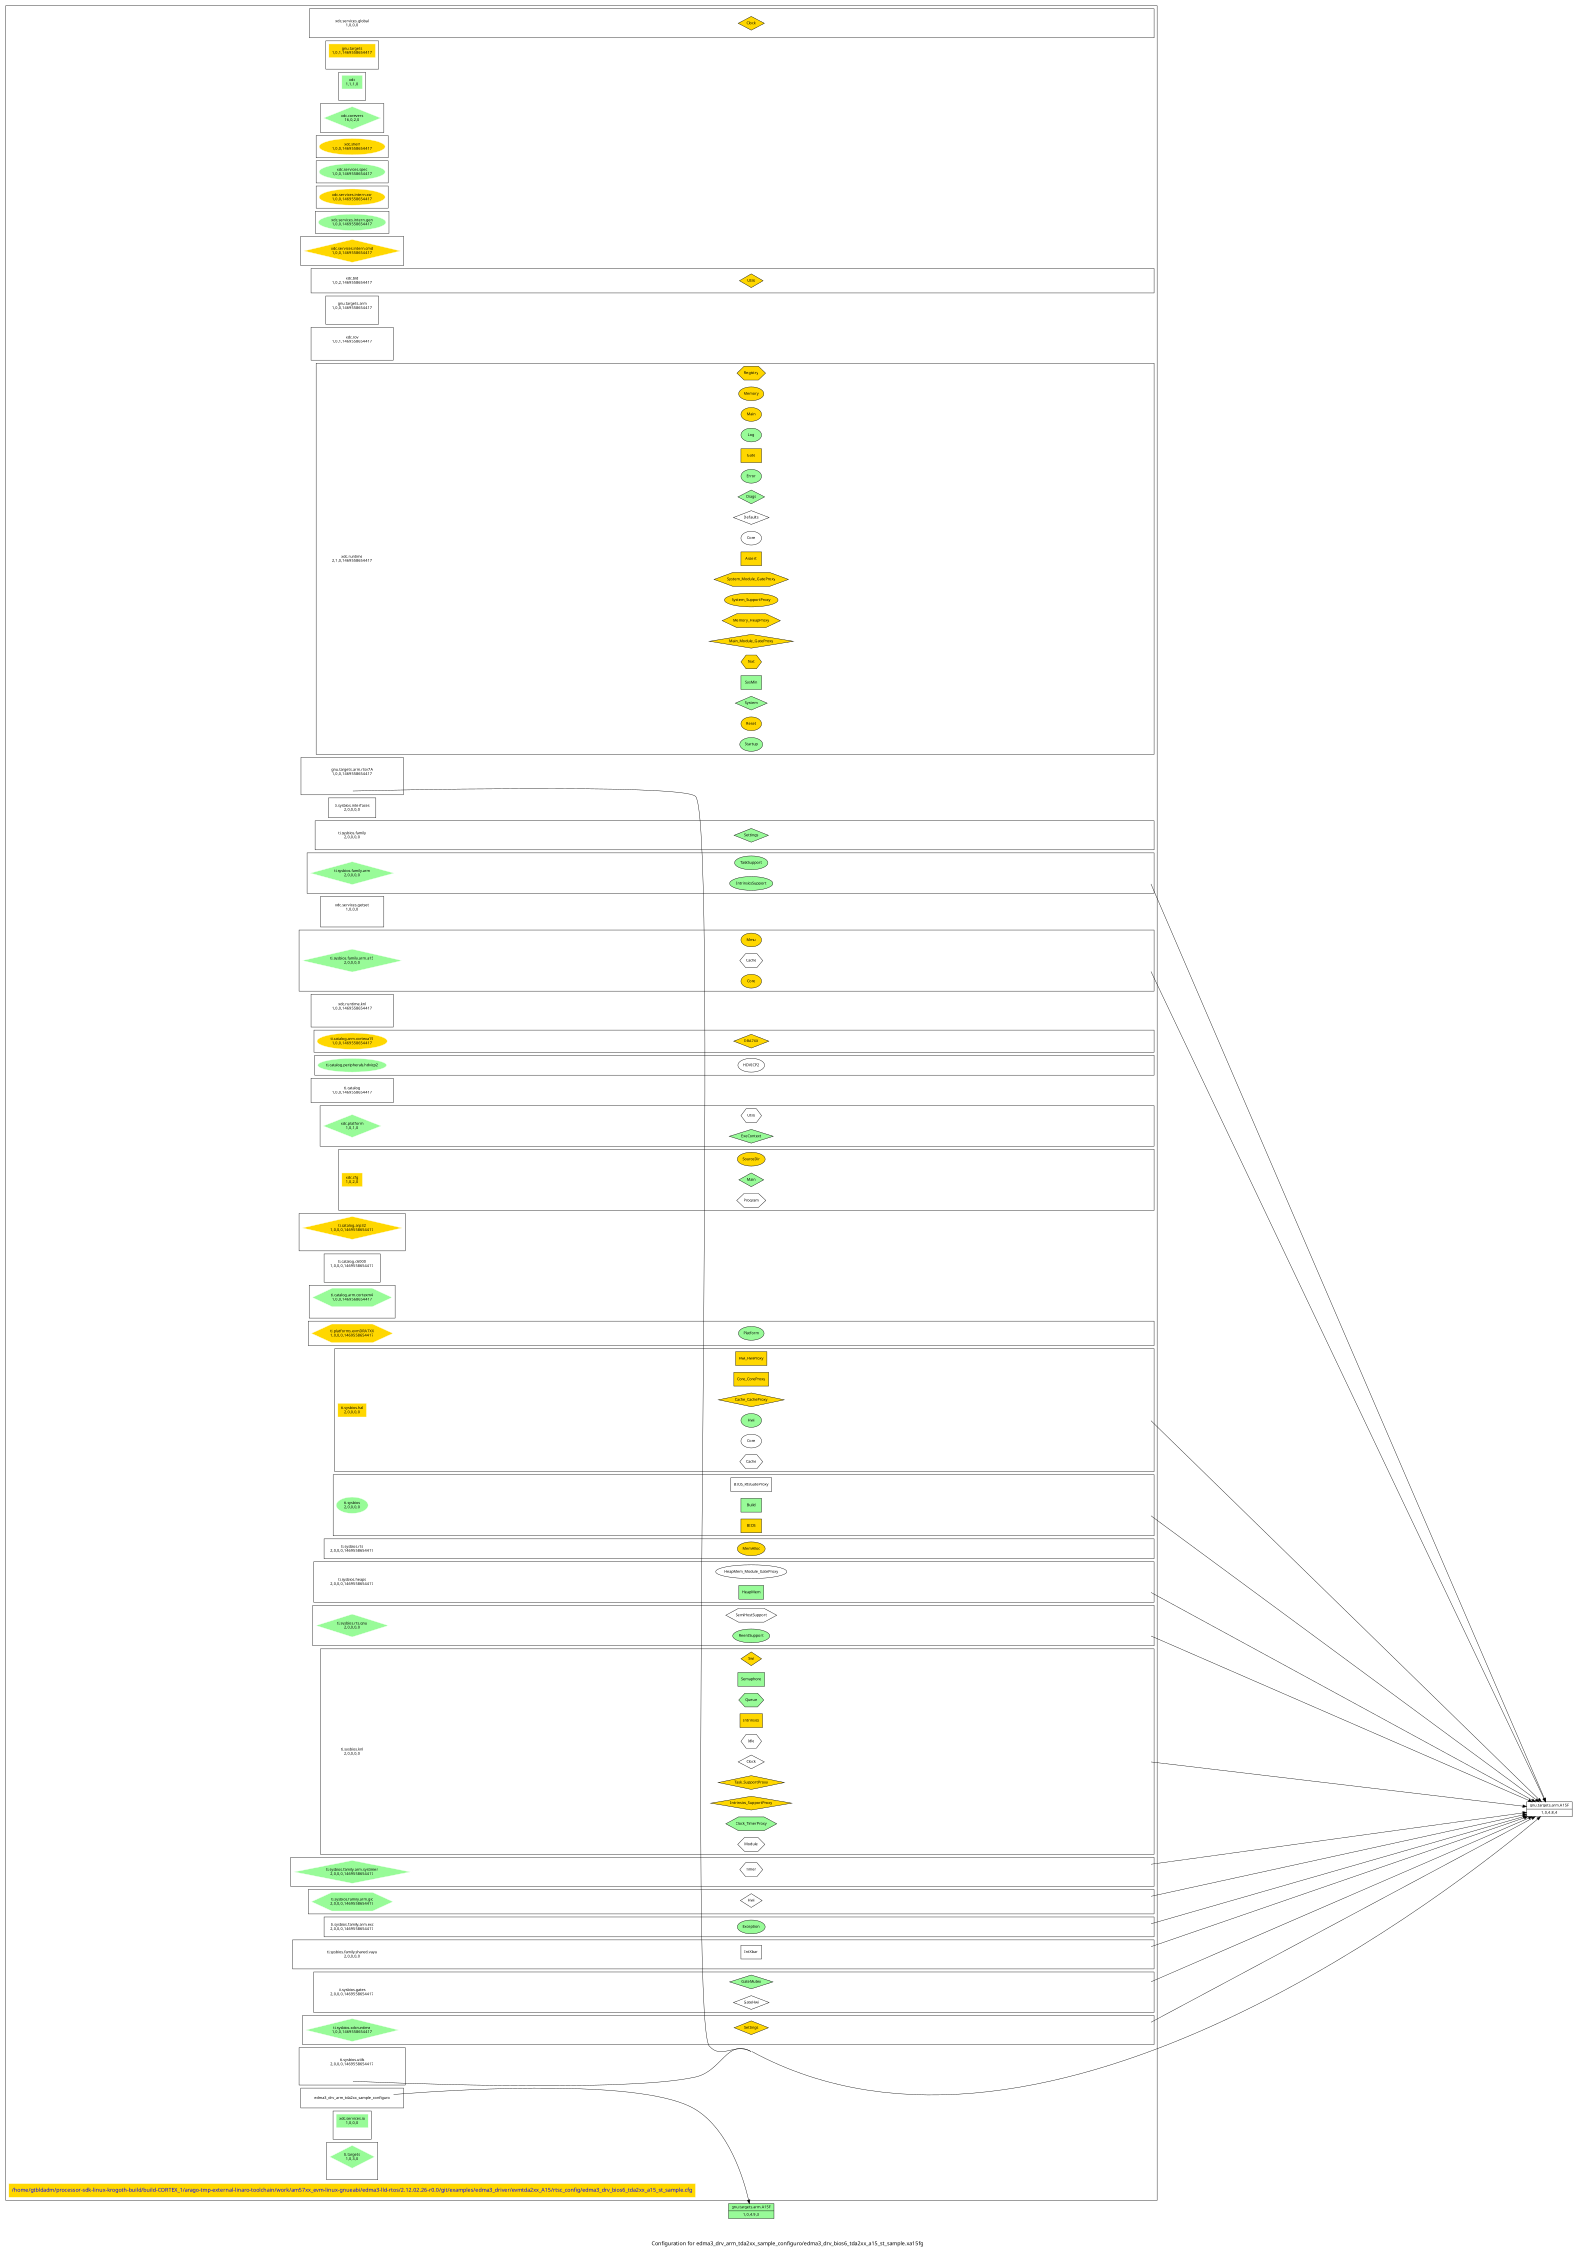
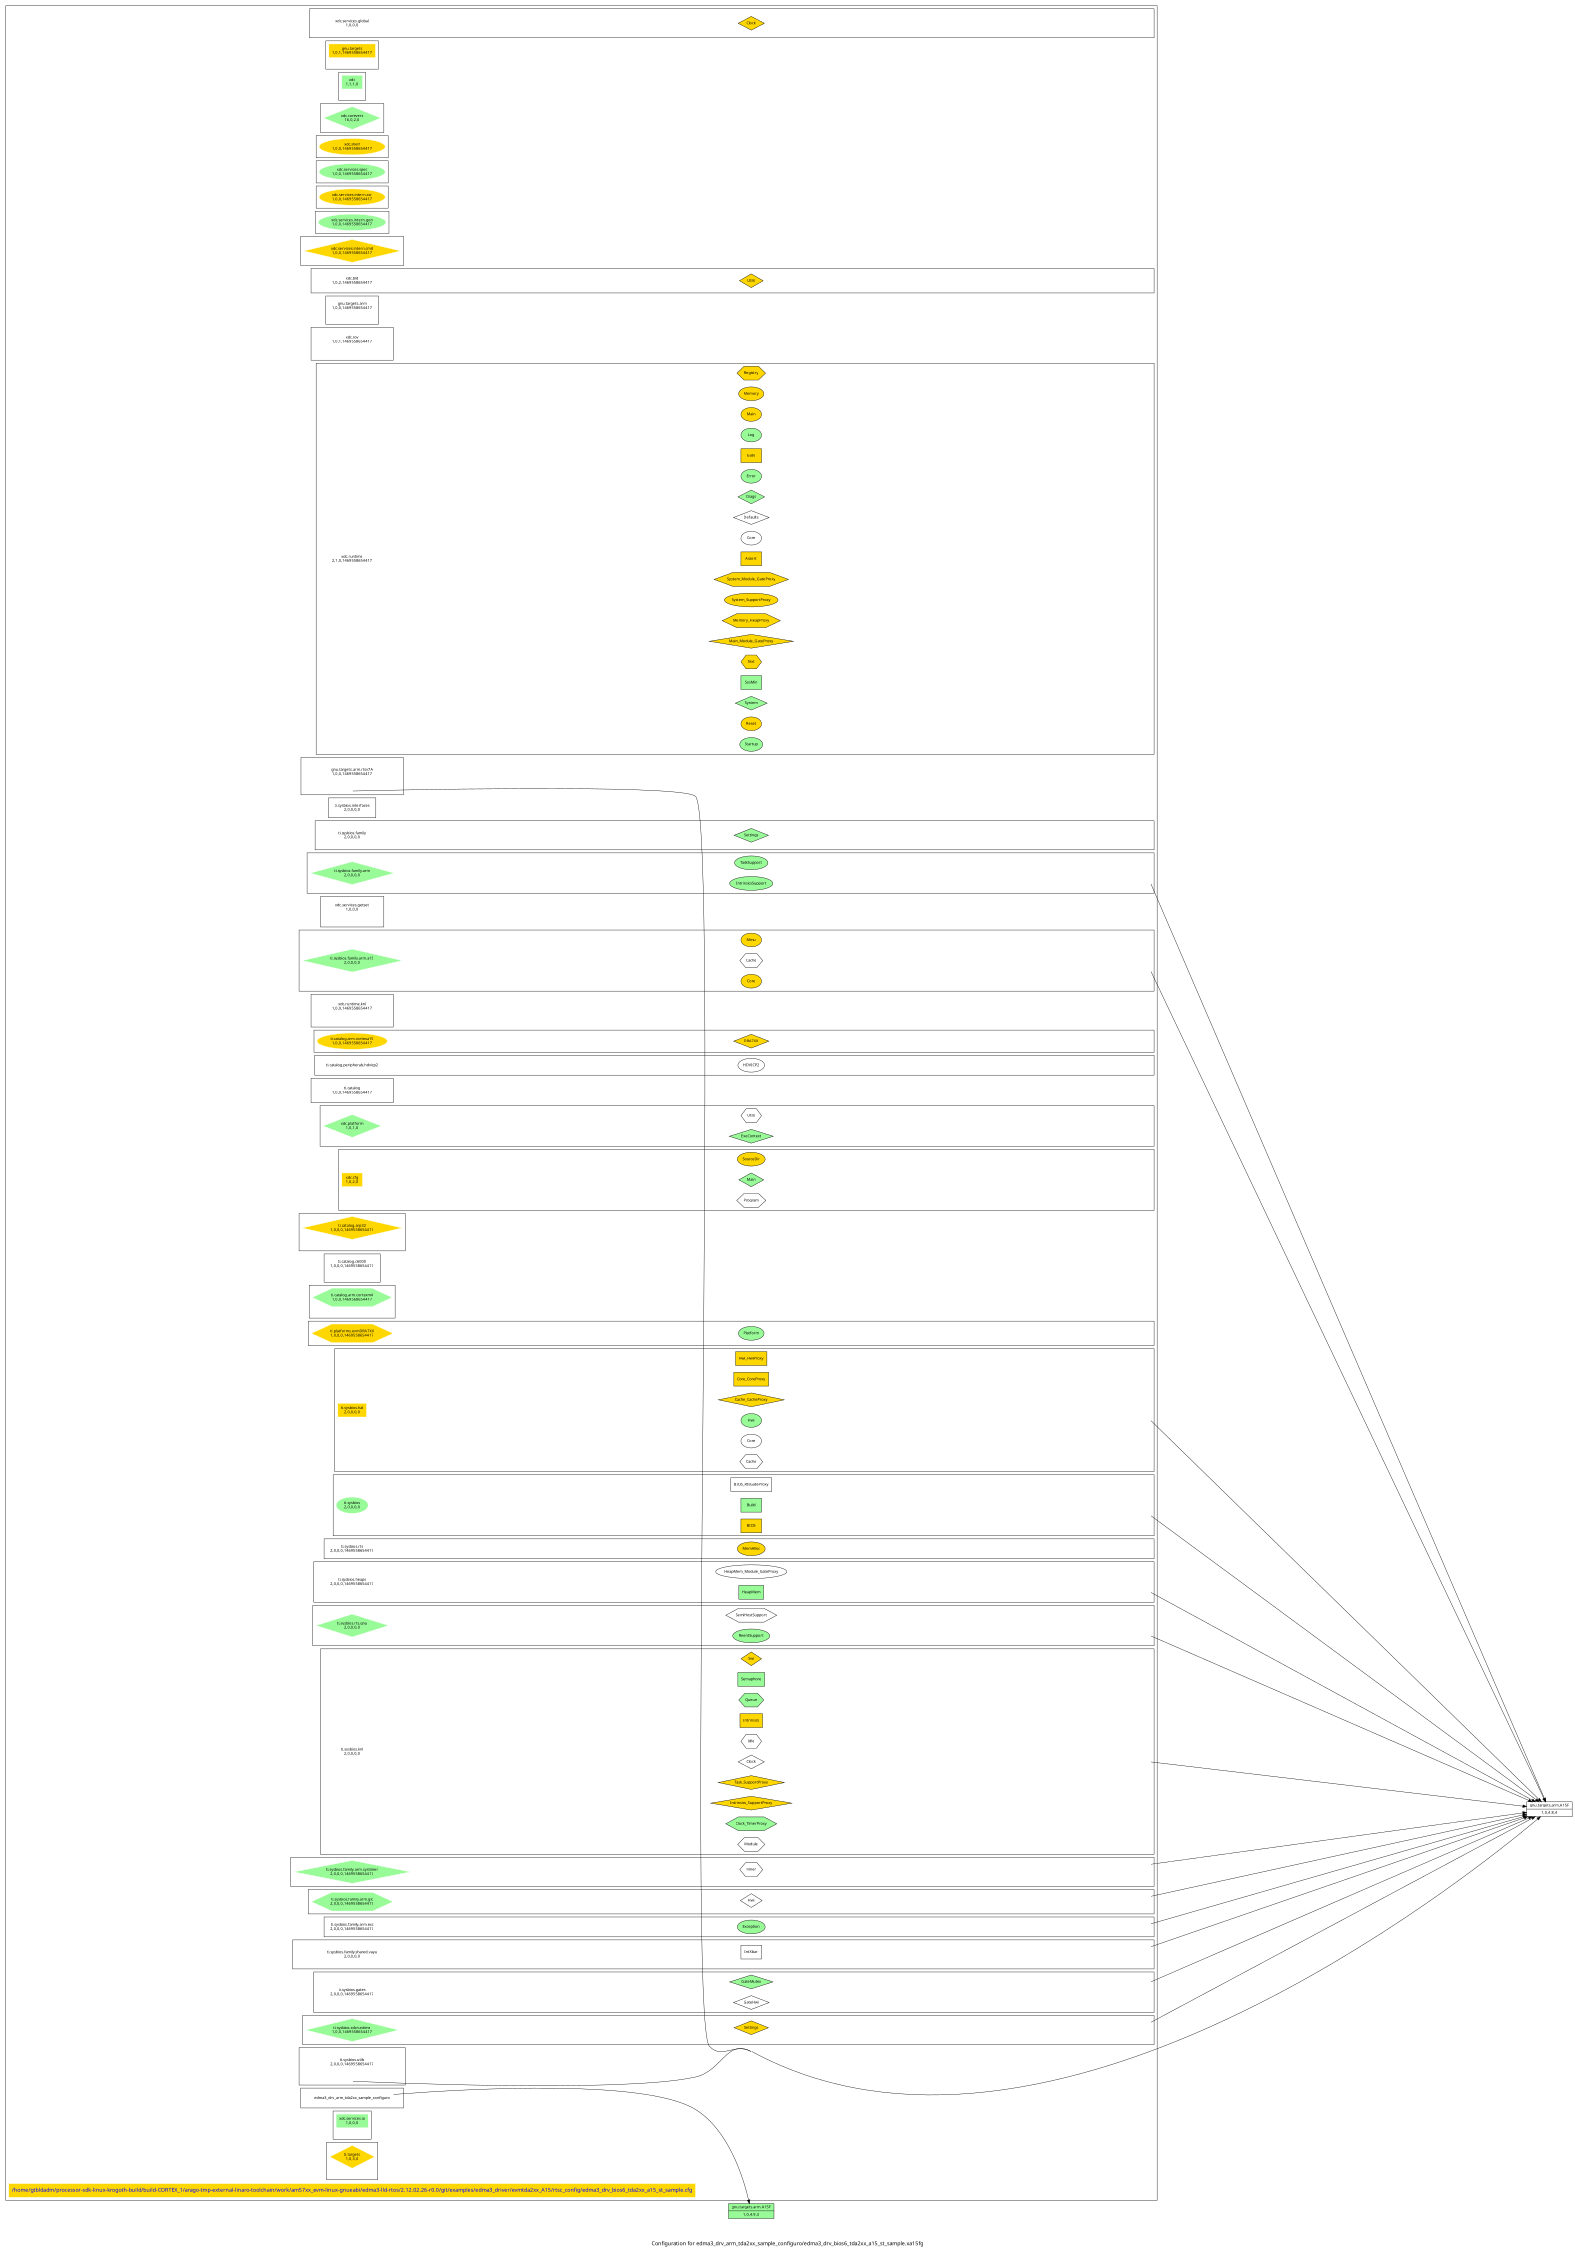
(352, 1065) -> (352, 1065)
(352, 2157) -> (352, 2157)
